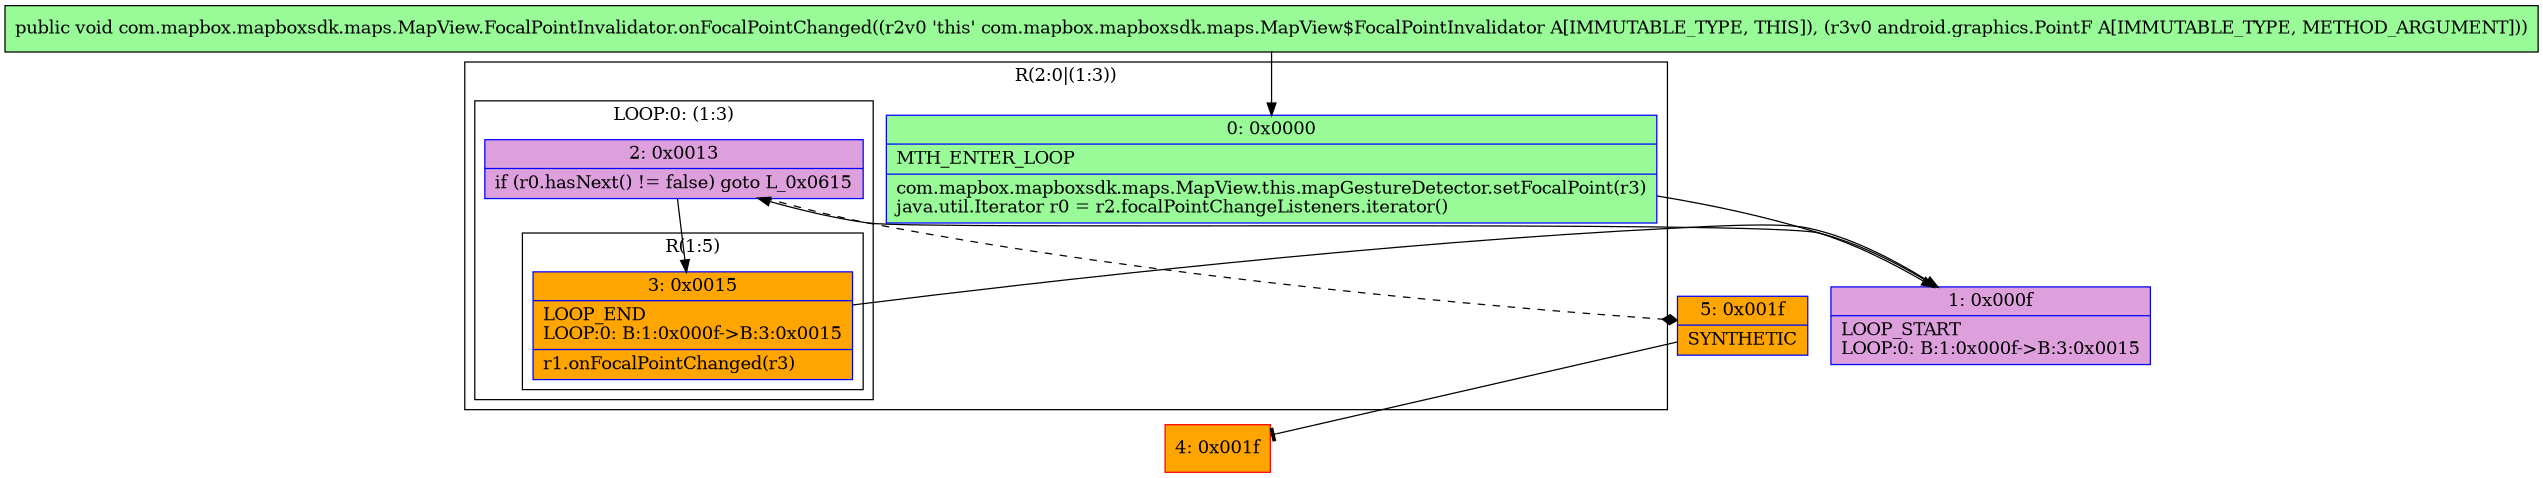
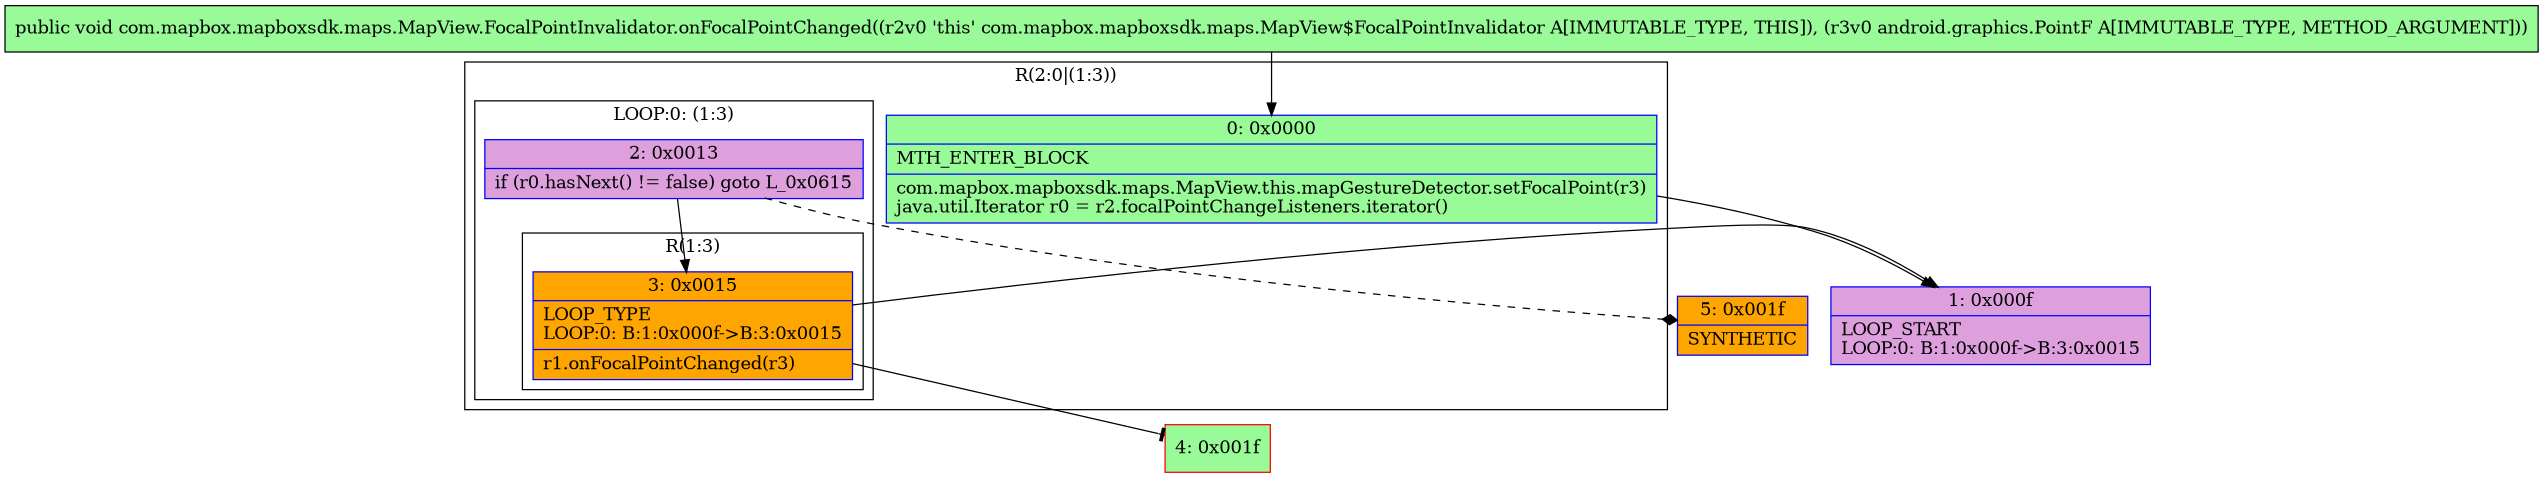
(986, 158) -> (993, 158)
(1359, 226) -> none
(693, 247) -> (693, 247)
(594, 315) -> (598, 315)
(1477, 388) -> (1006, 399)
(1218, 448) -> (1218, 448)
